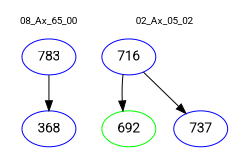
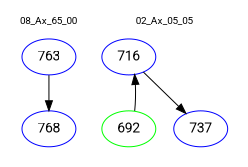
(165, 21) -> (165, 21)
(49, 57) -> (49, 57)
(122, 88) -> (135, 98)
(49, 129) -> (49, 129)
